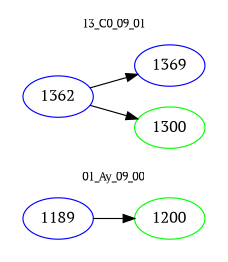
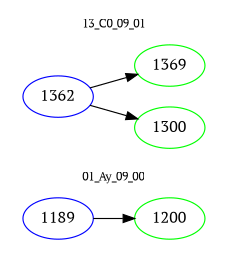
(170, 66) -> (170, 66)
